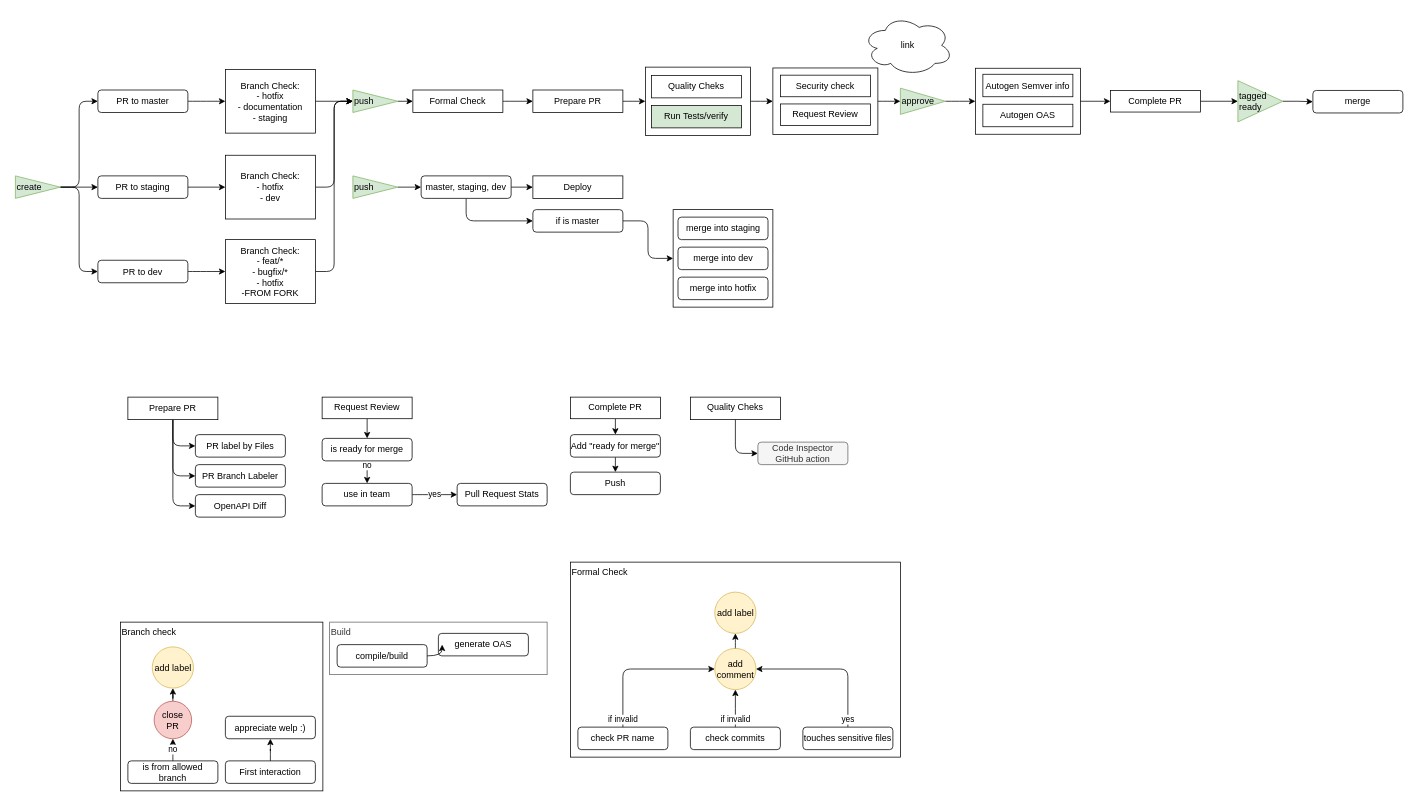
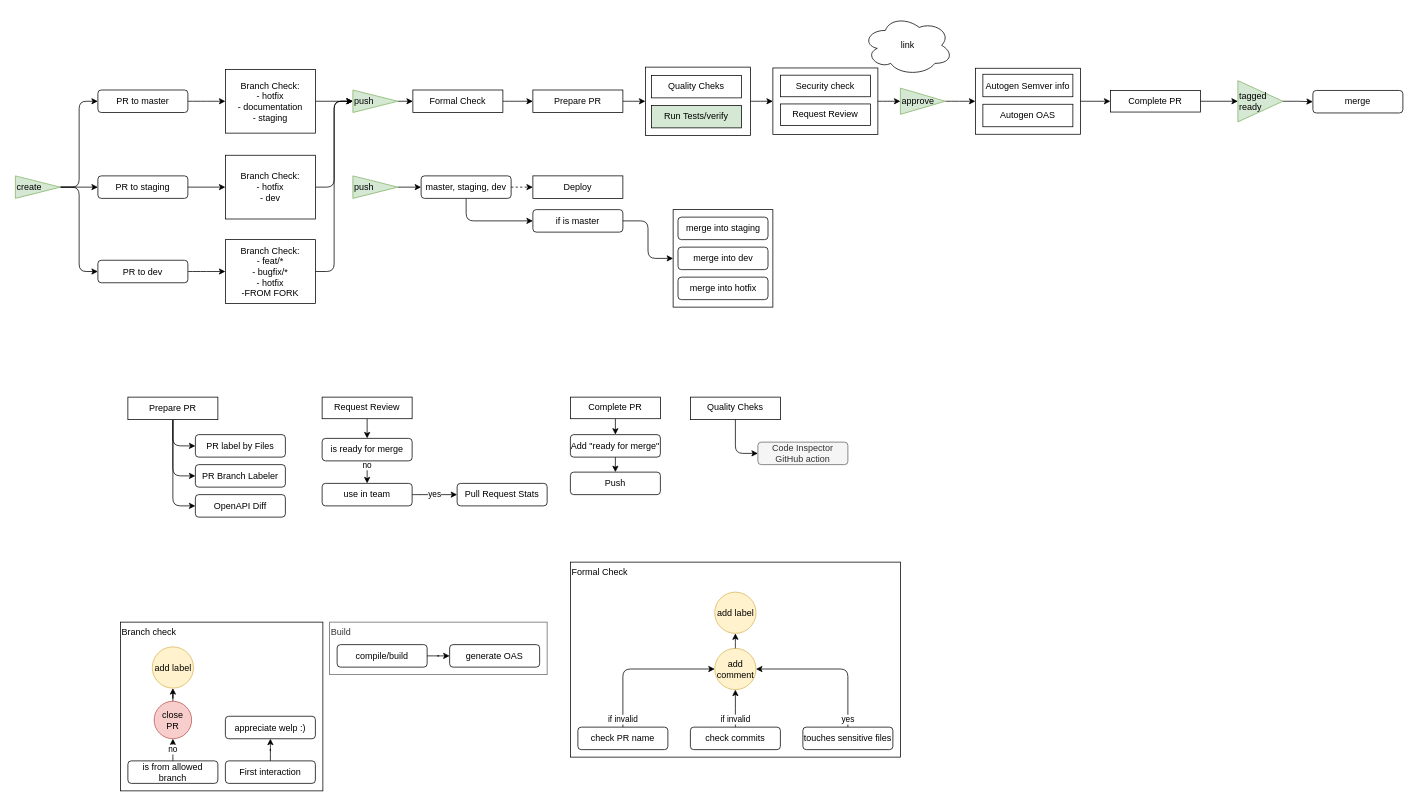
(520, 187) -> (520, 187)
(483, 645) -> (495, 656)
